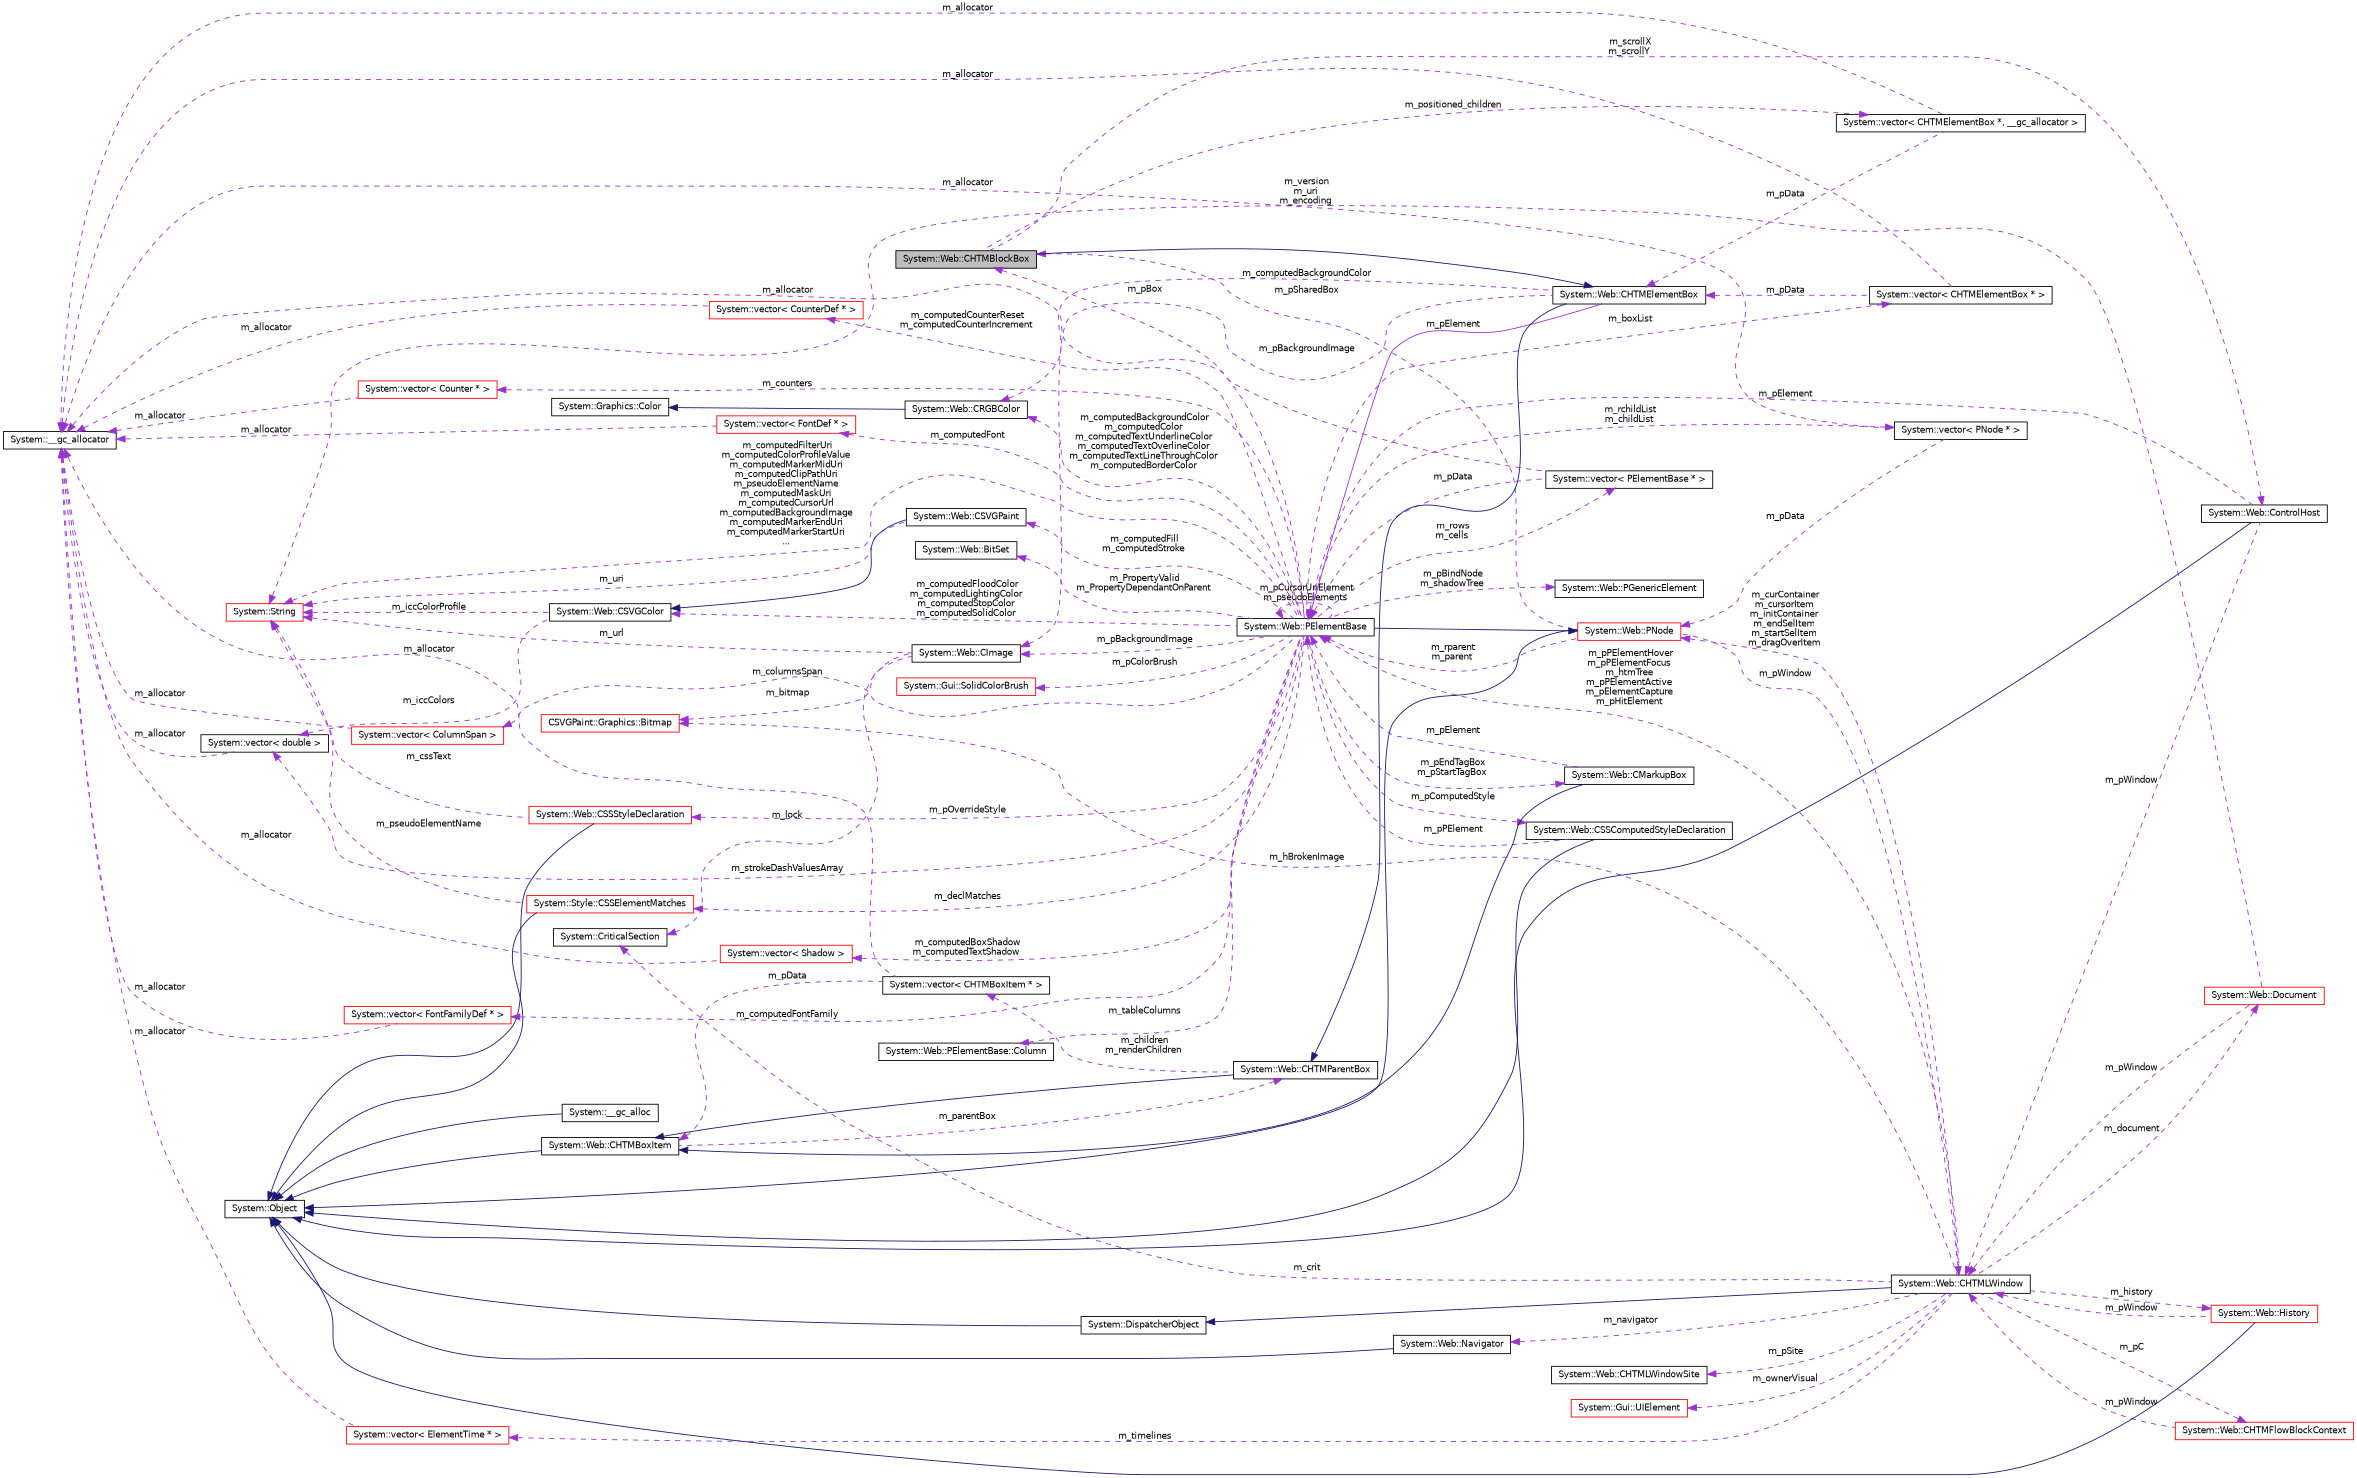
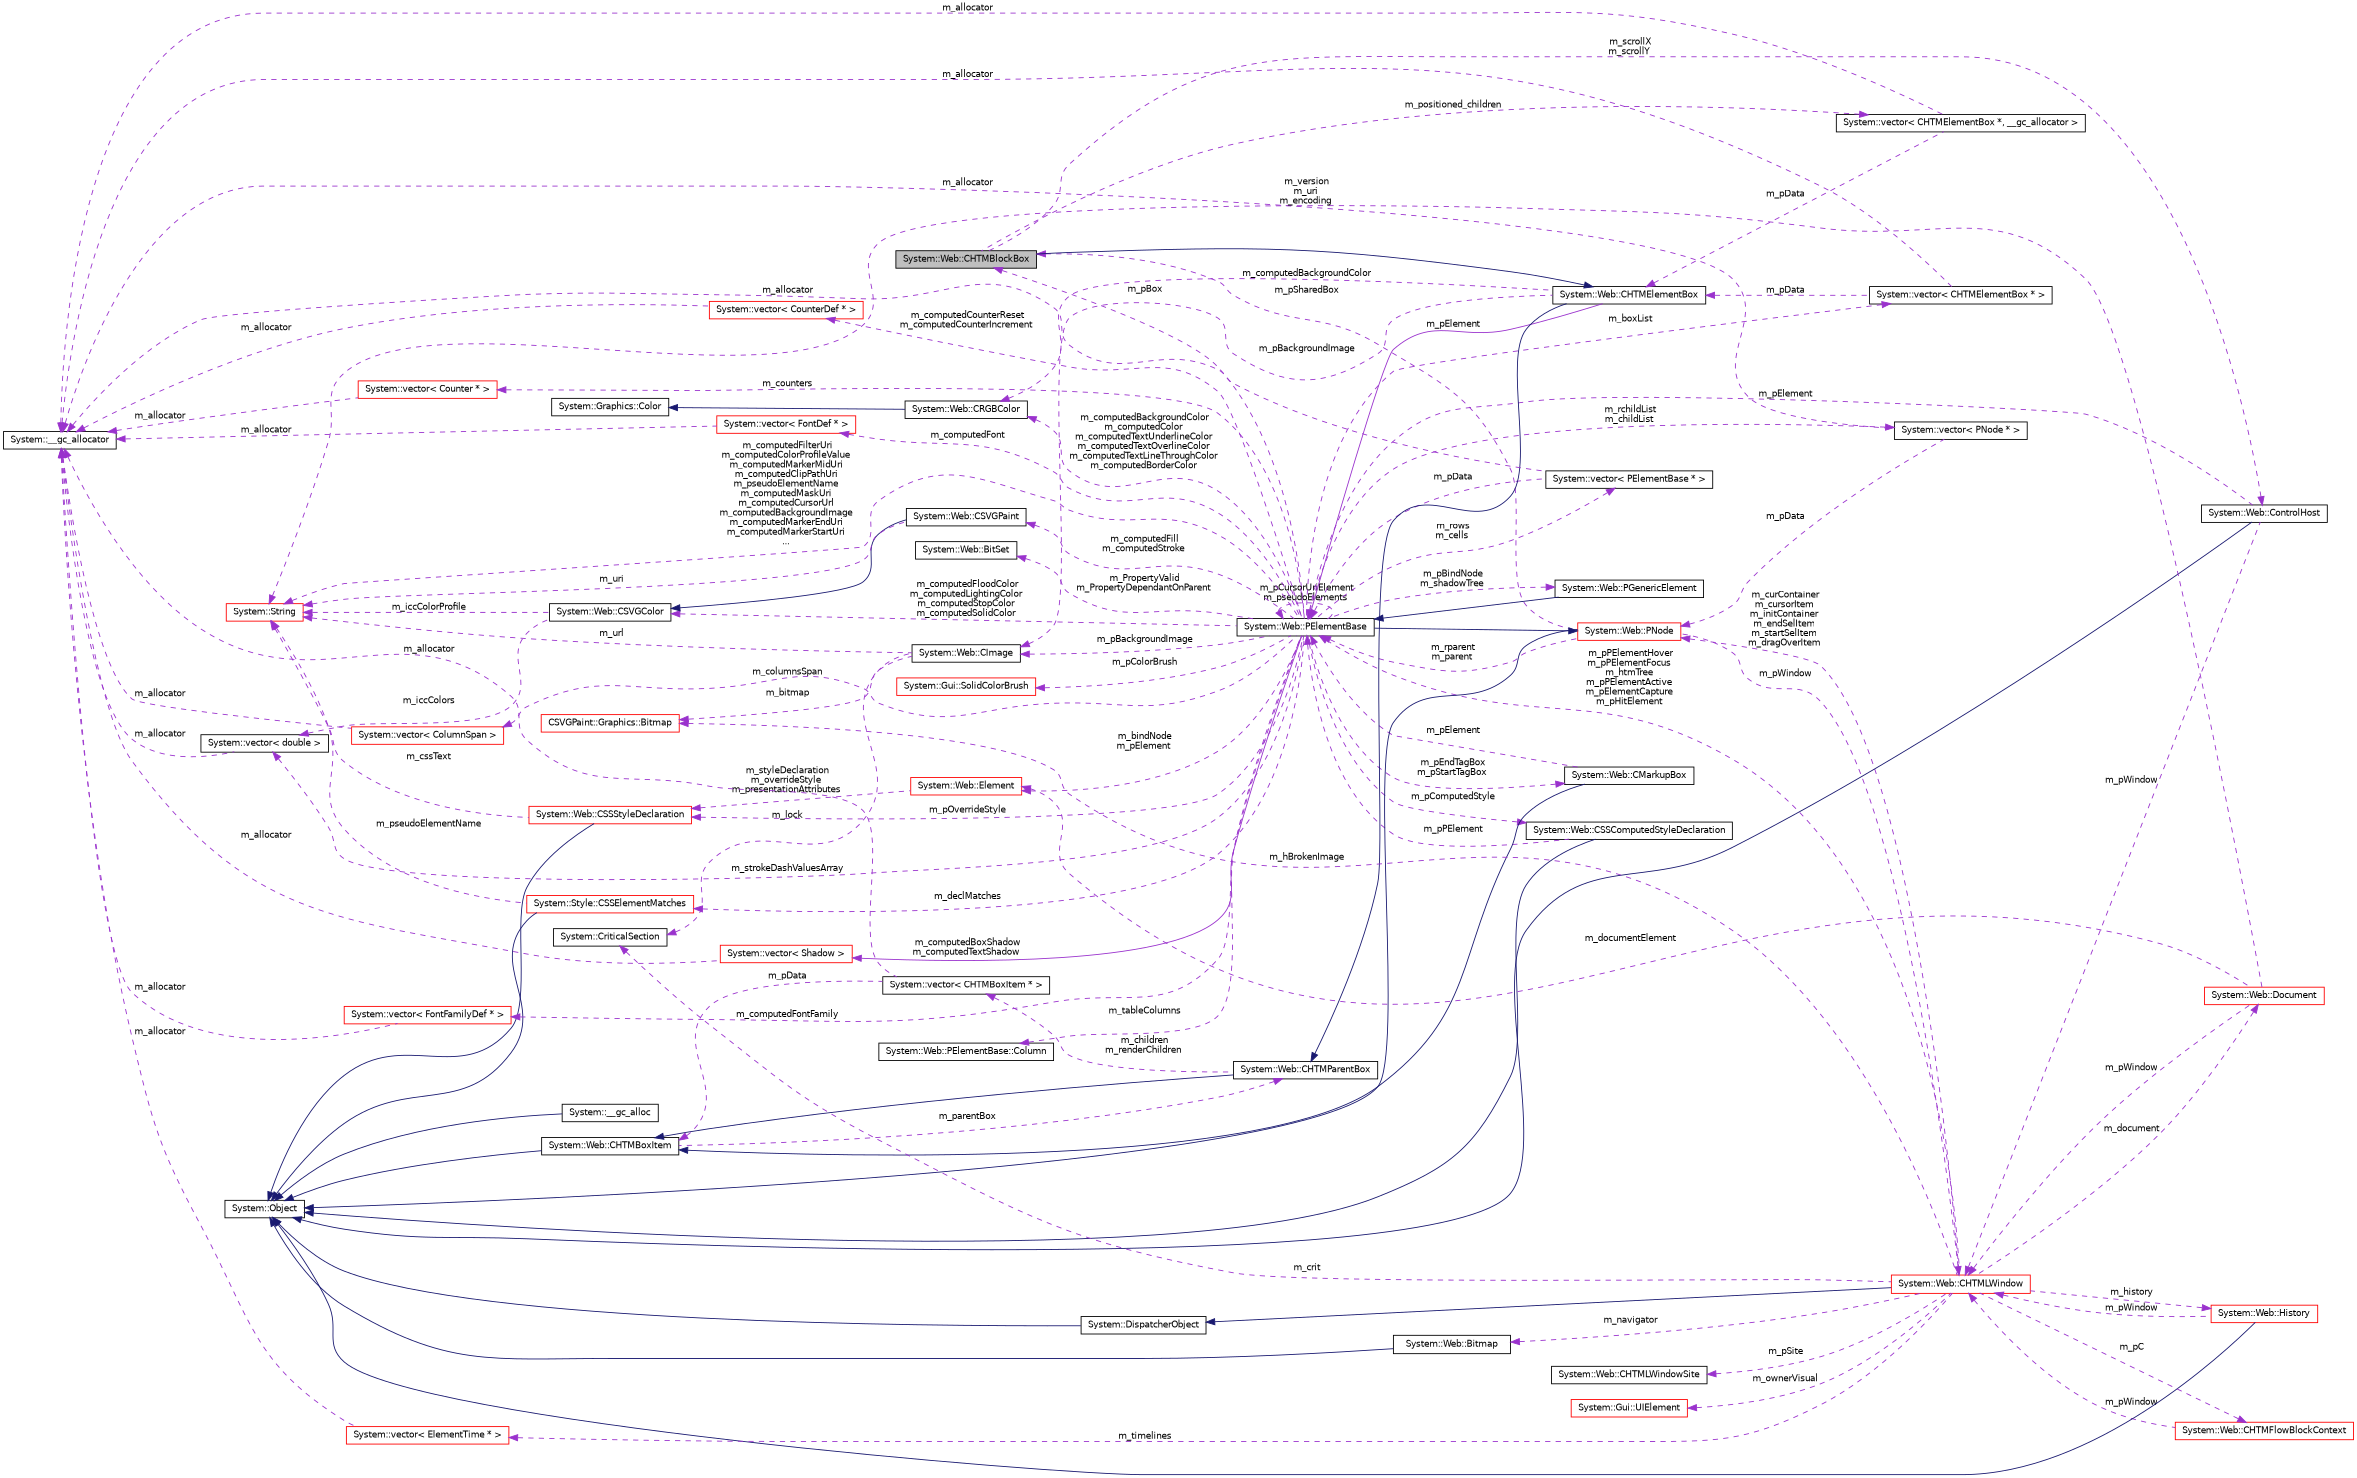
none -> (1471, 608)
none -> (966, 786)
(1190, 935) -> (1190, 935)
(1961, 1284) -> (1961, 1284)
(1452, 1344) -> (1452, 1344)
